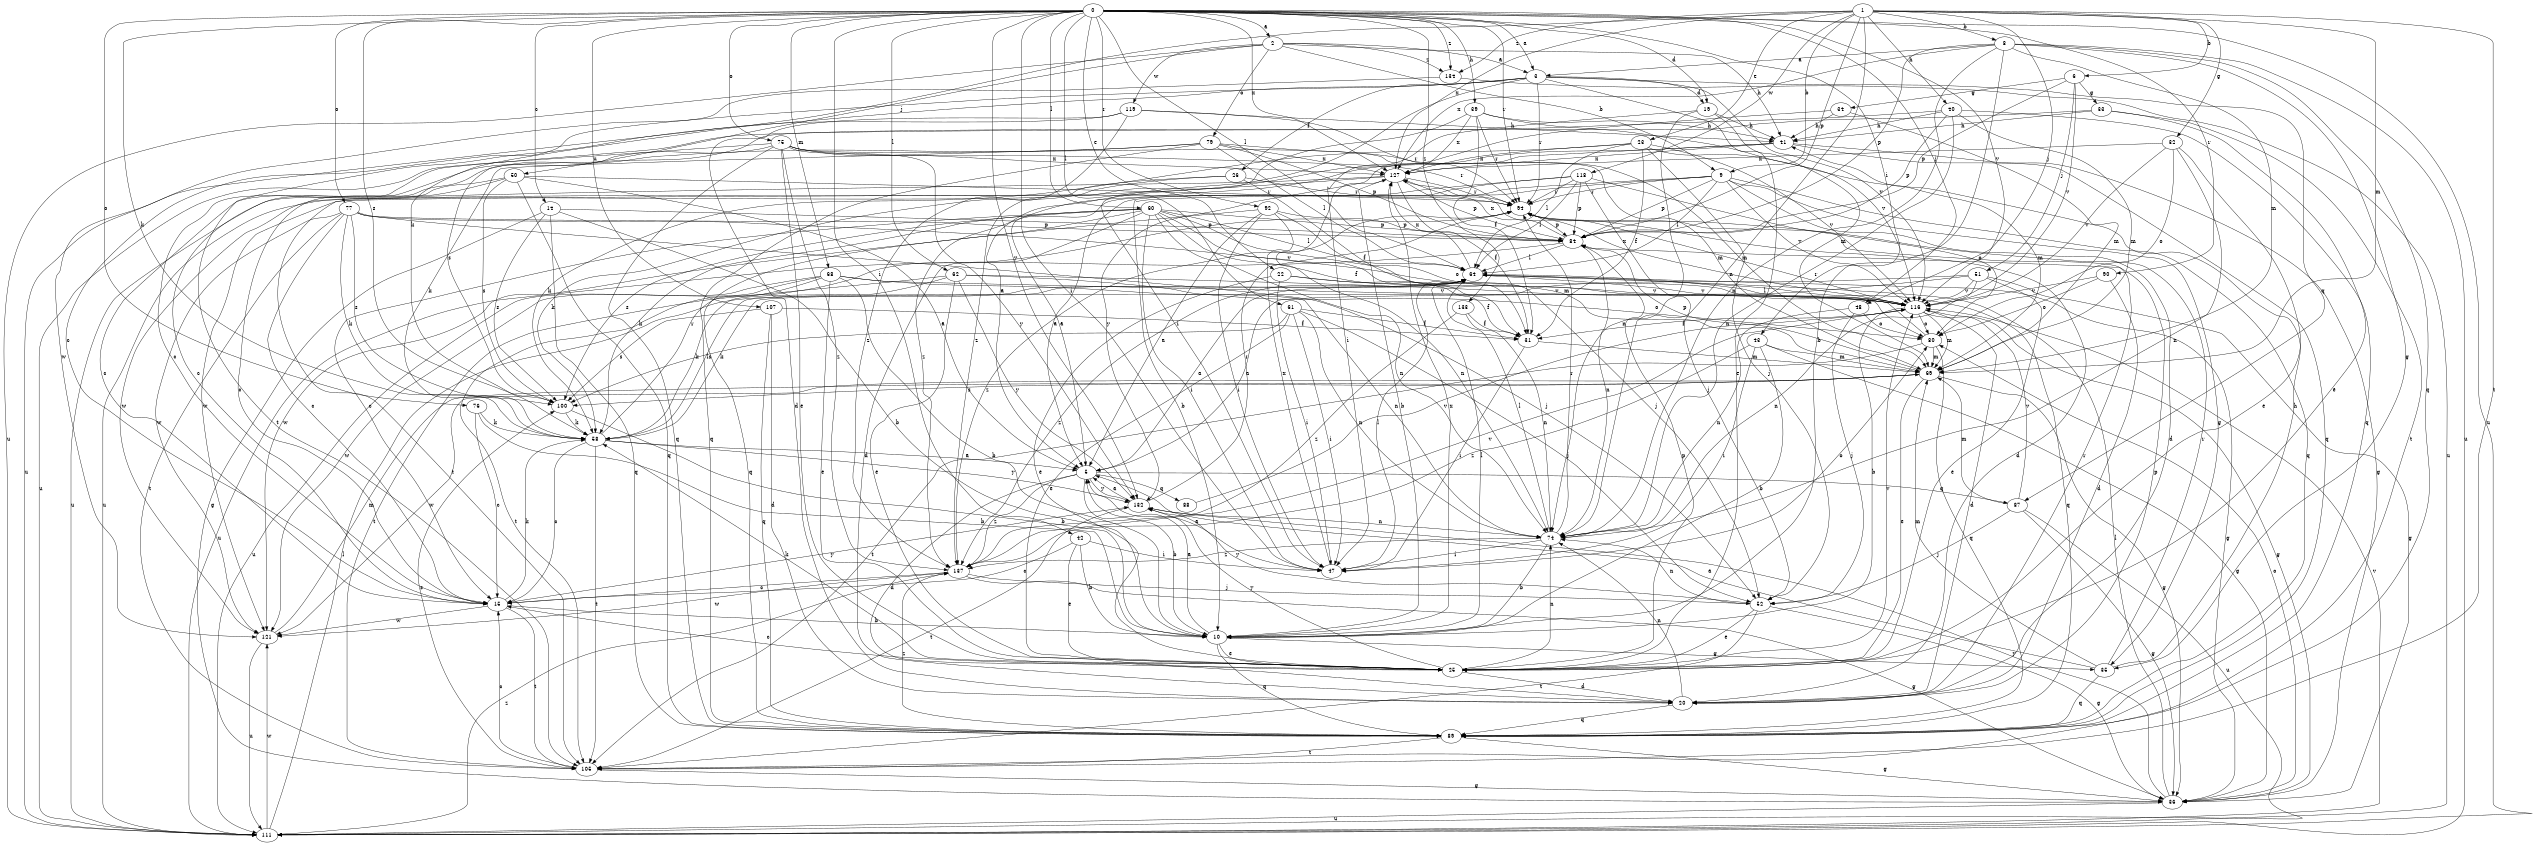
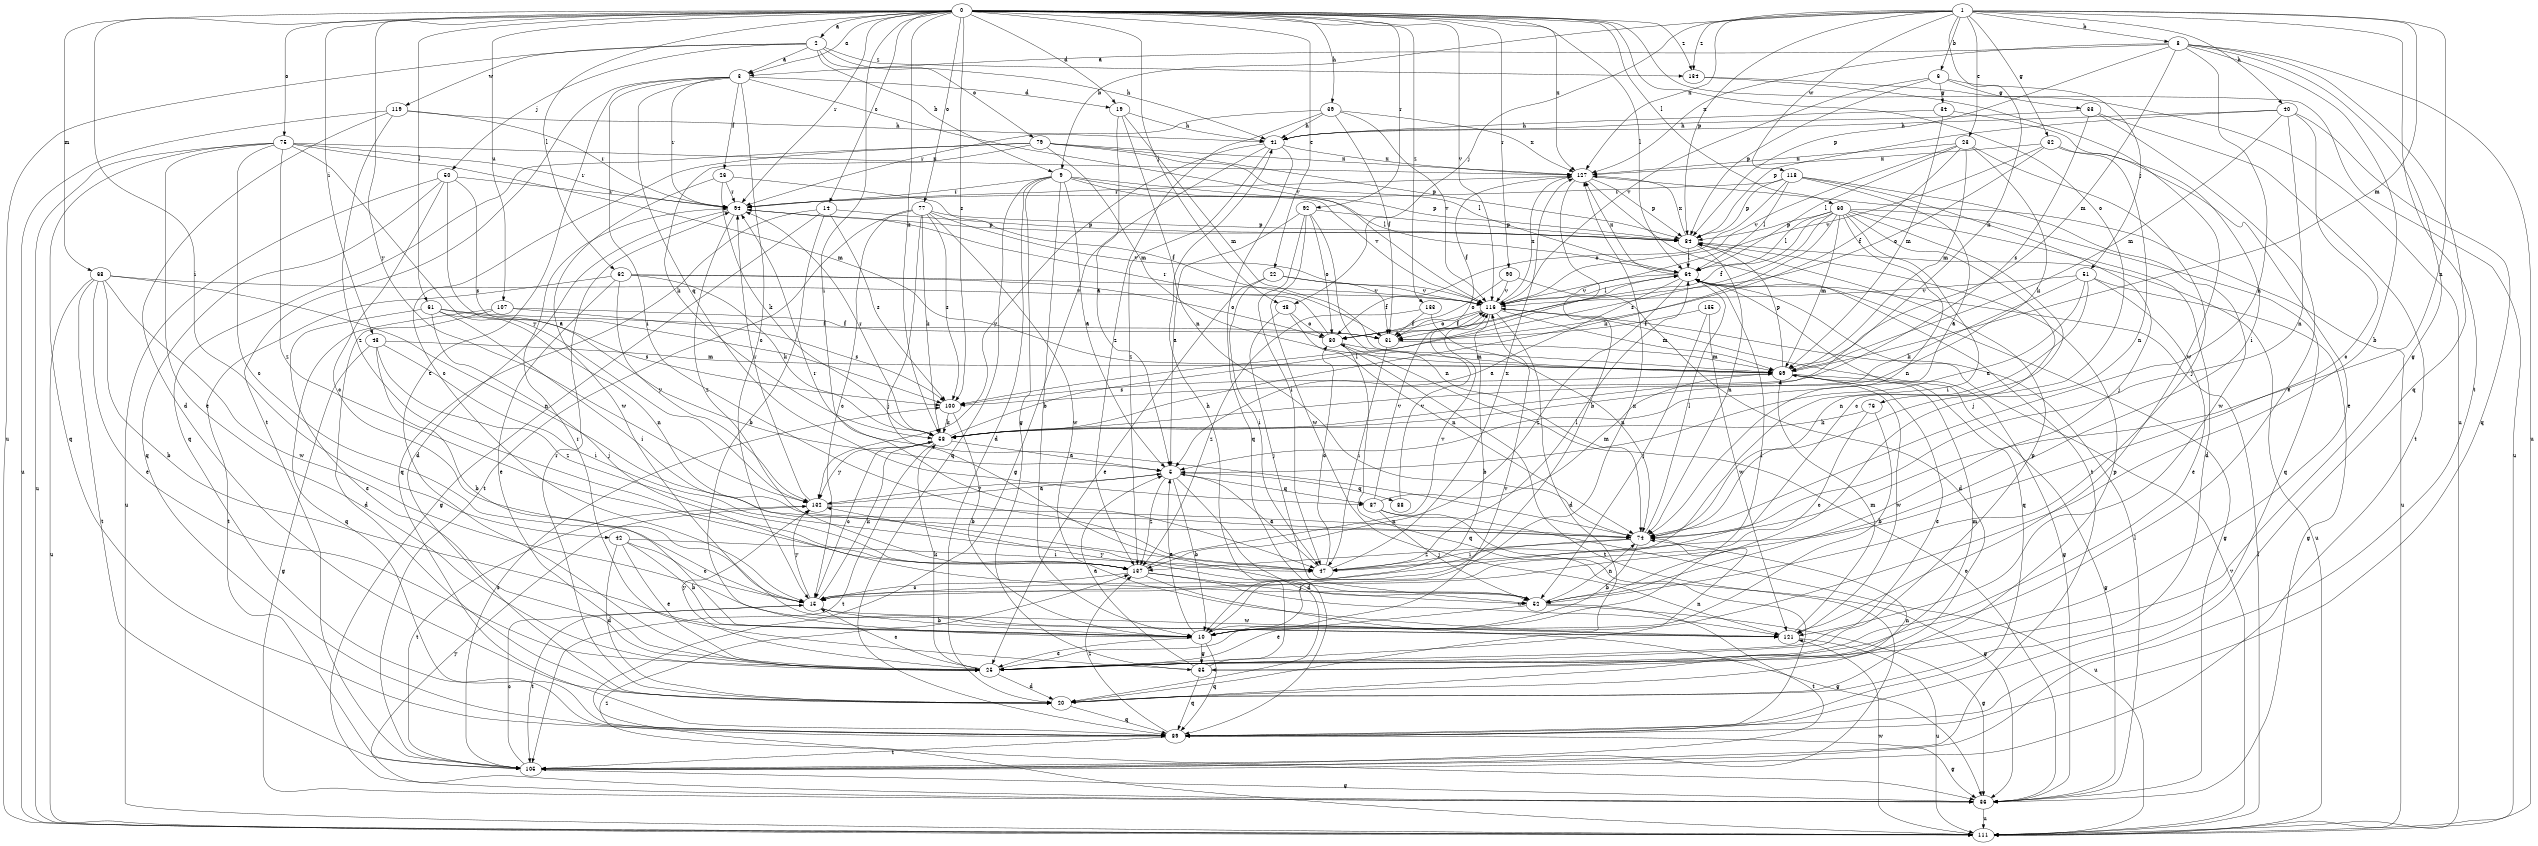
none -> (1709, 308)
none -> (717, 691)
